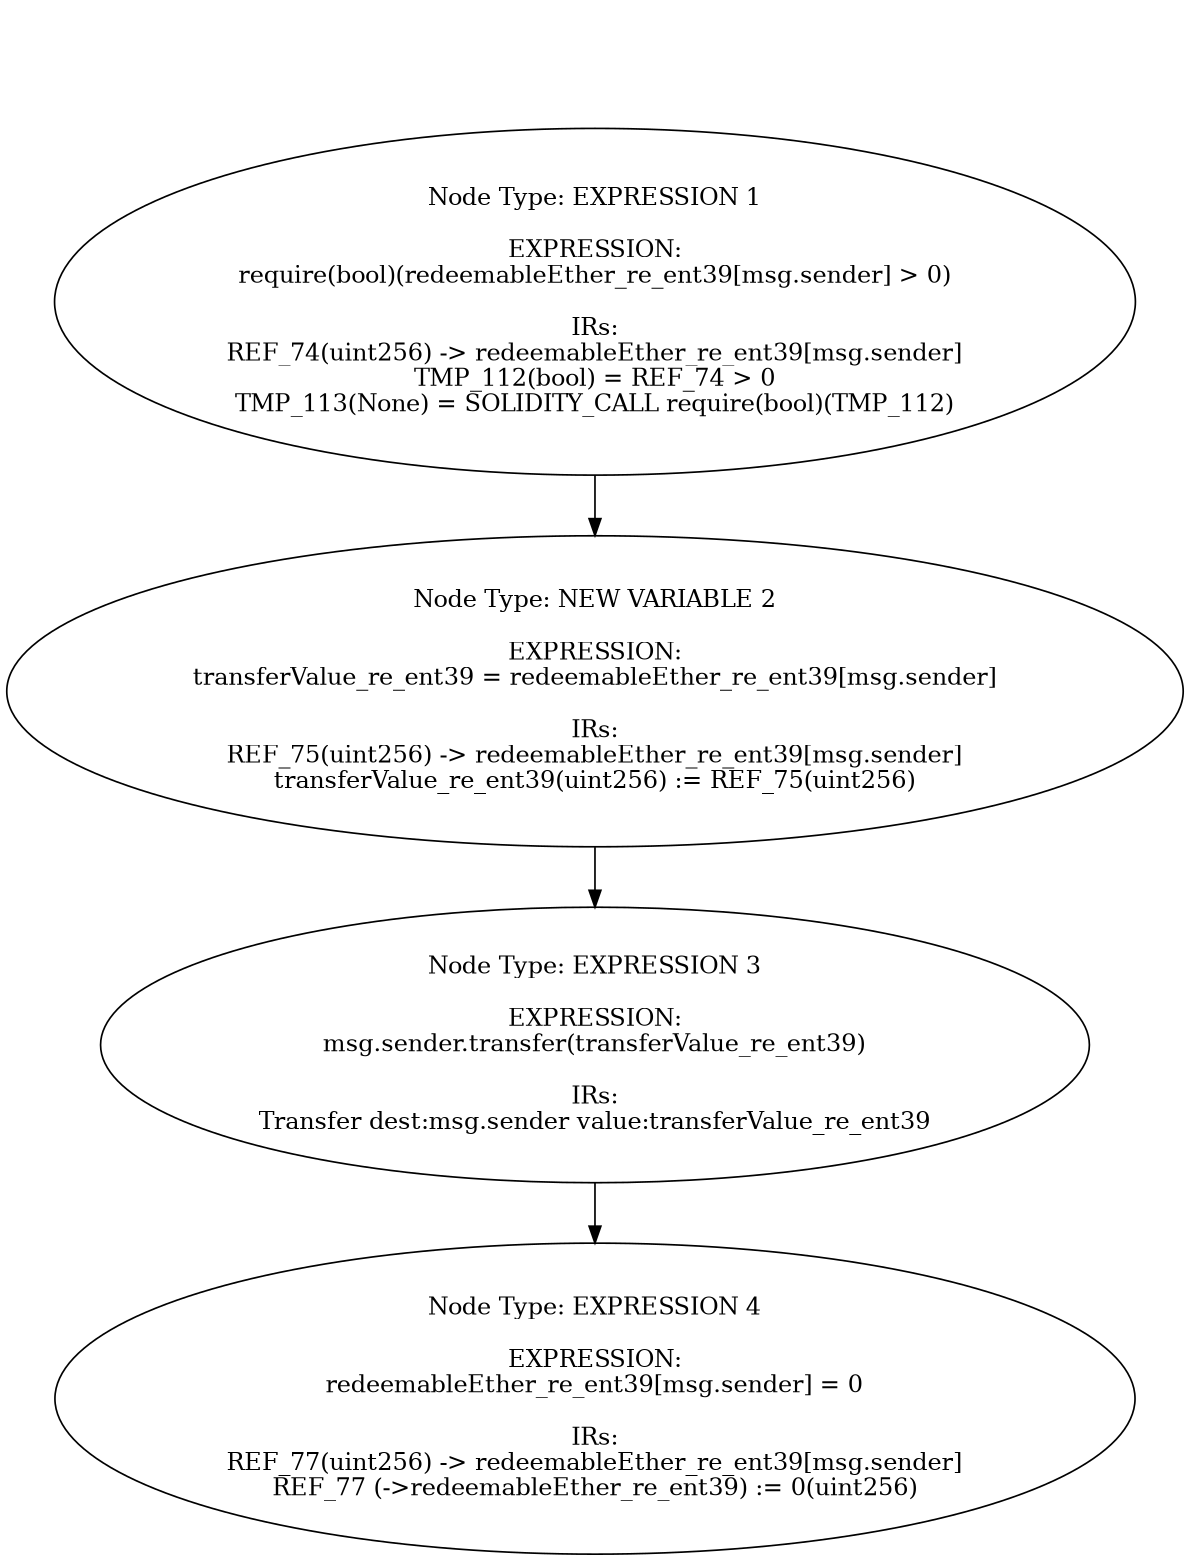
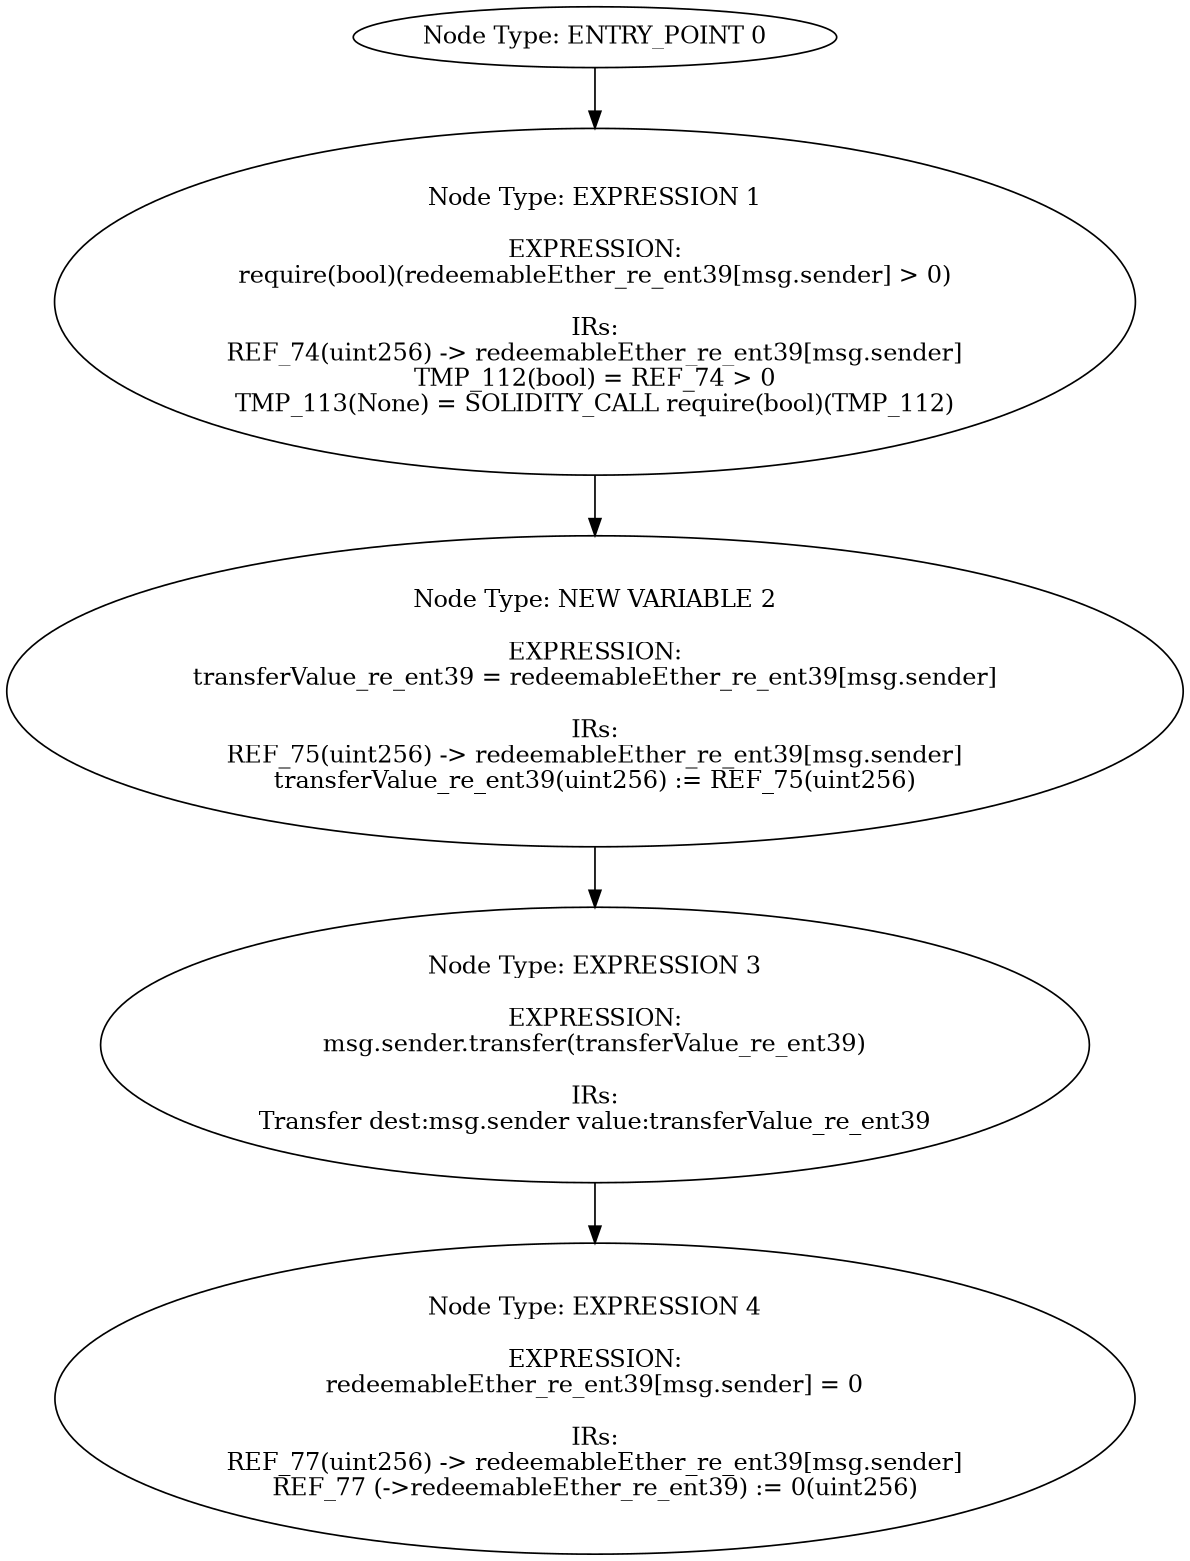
none -> (595, 37)
